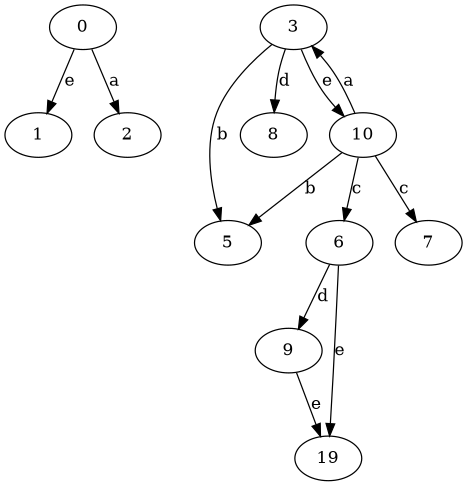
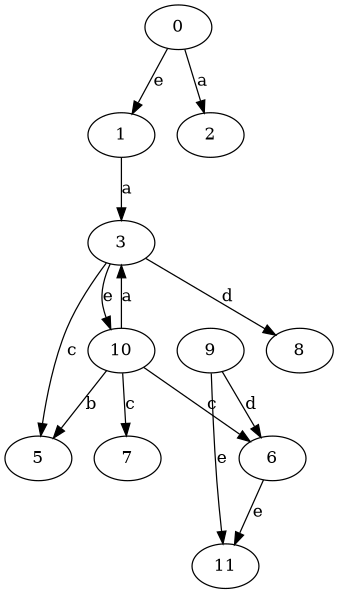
(223, 135) -> (72, 351)
none -> (121, 183)
(317, 291) -> (238, 399)
(328, 458) -> (225, 566)
